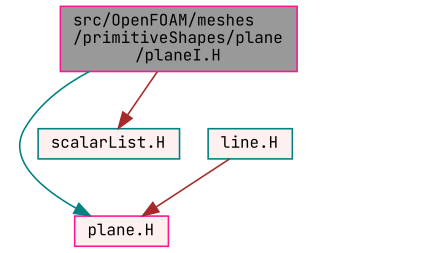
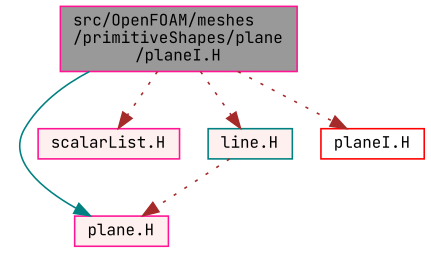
(142, 93) -> (142, 93)
none -> (216, 93)
(109, 144) -> (109, 144)
none -> (373, 144)
(193, 183) -> (193, 183)
